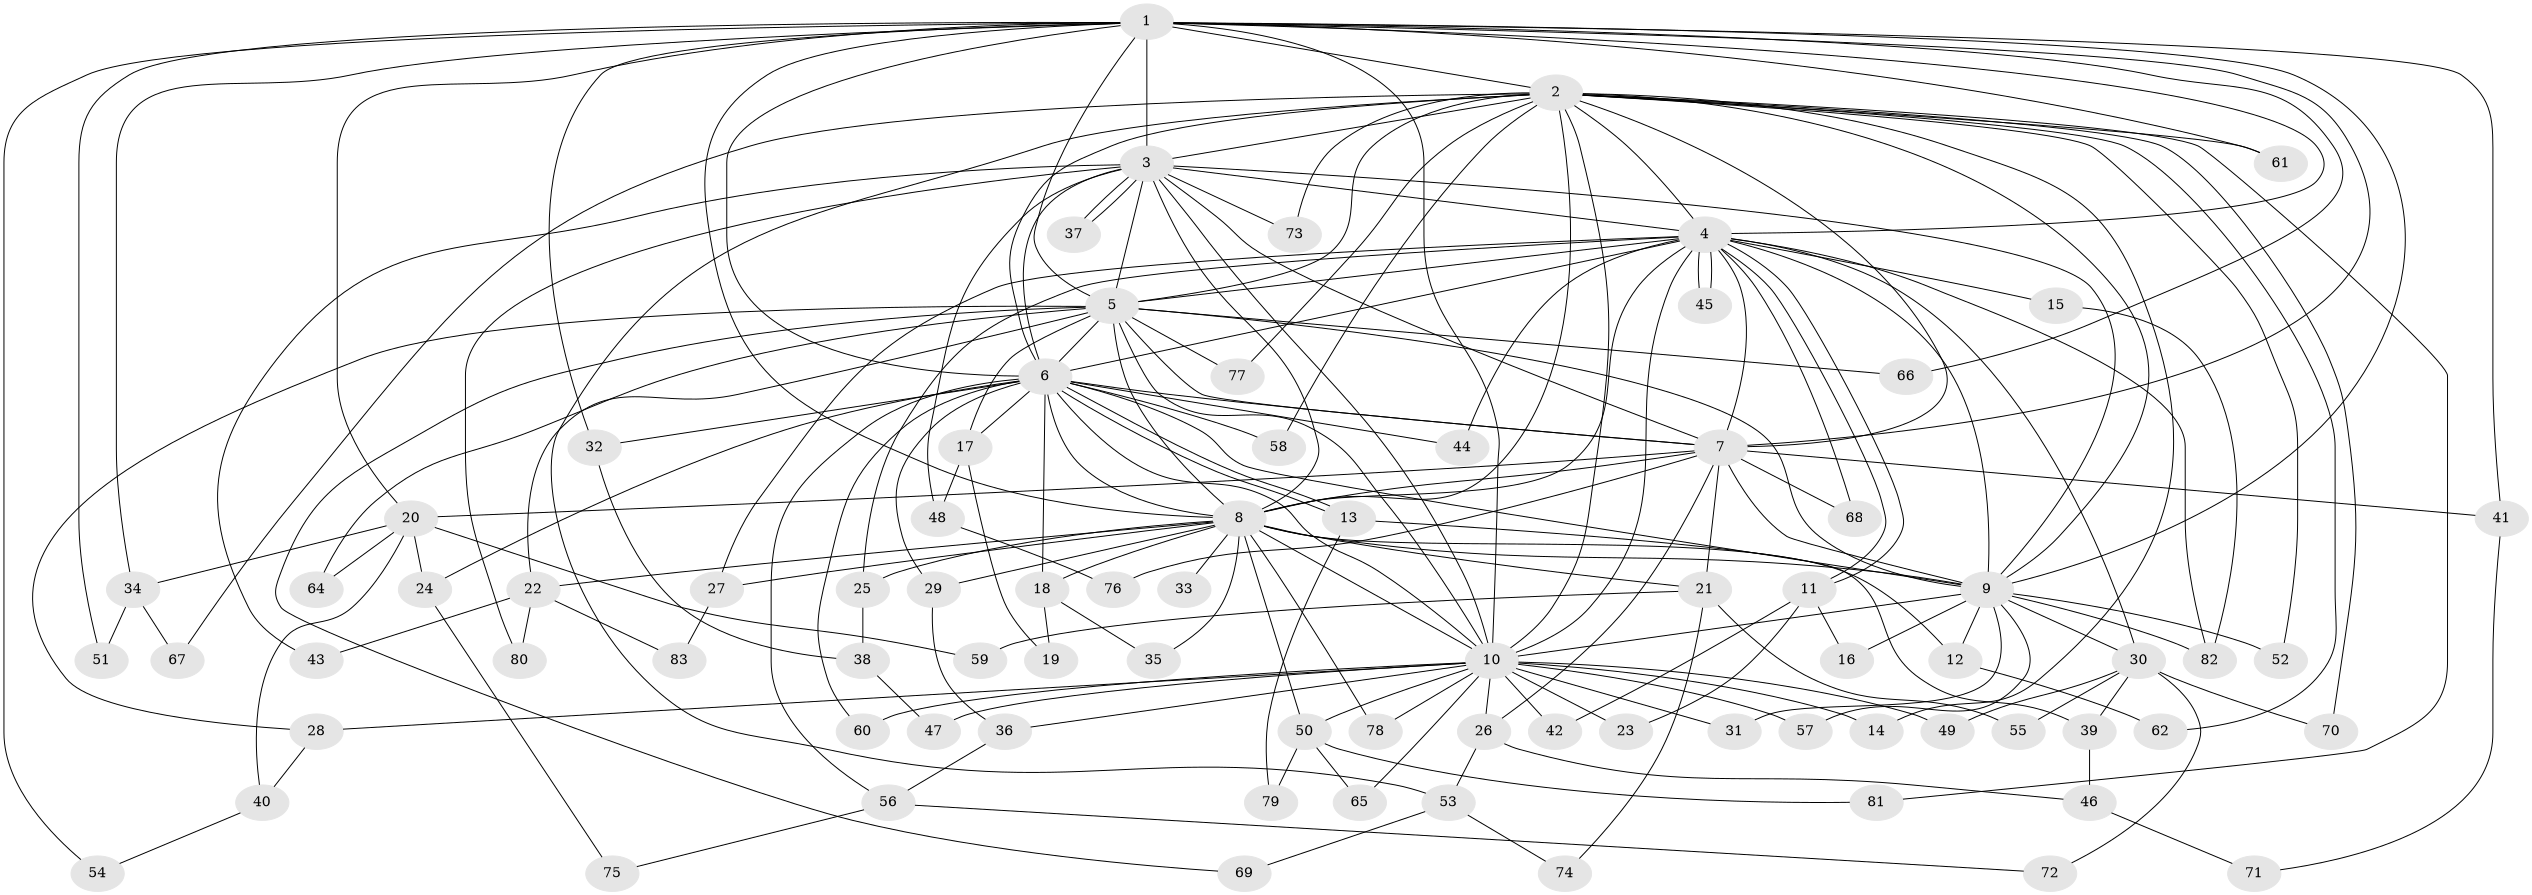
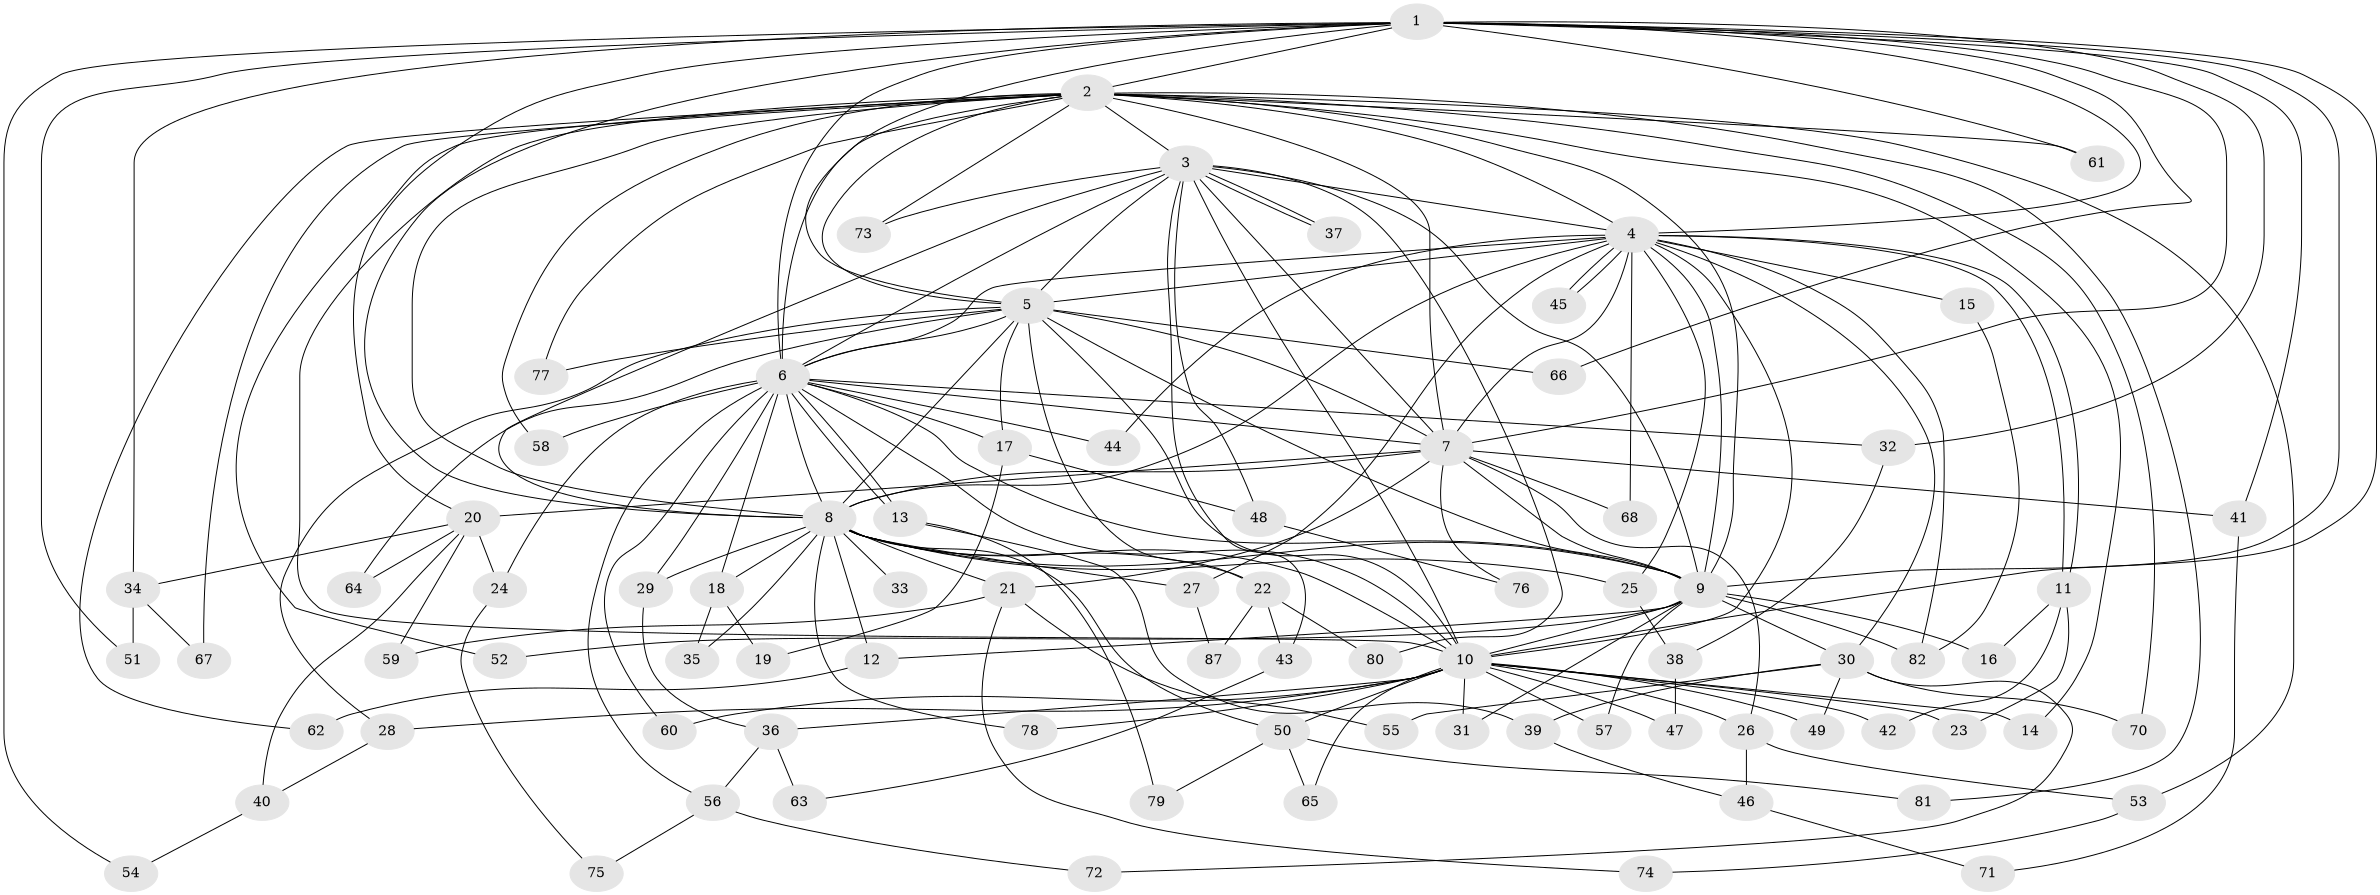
(1147, 93) -> none
(679, 661) -> (1214, 661)
none -> (800, 803)
(1244, 874) -> none
